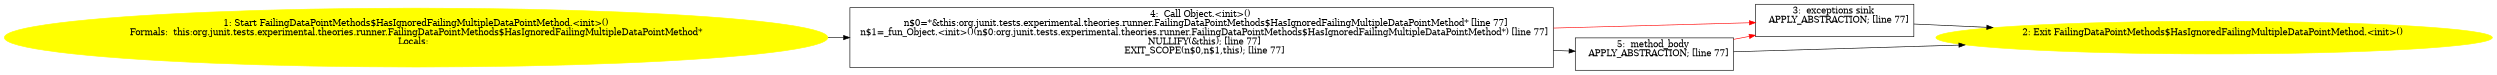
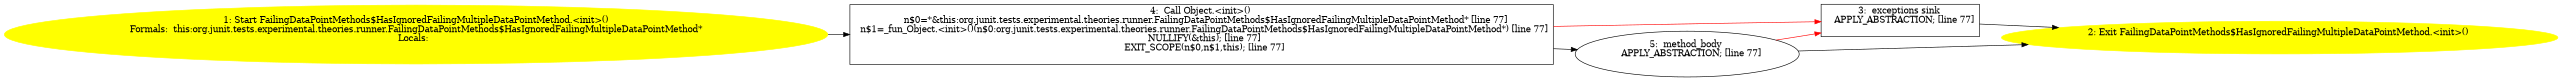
(1654, 54) -> (1687, 54)
